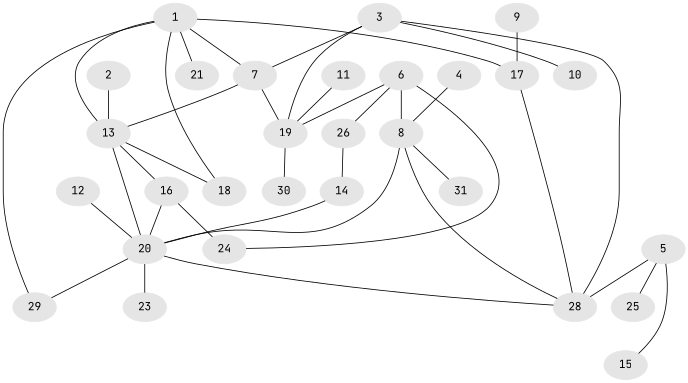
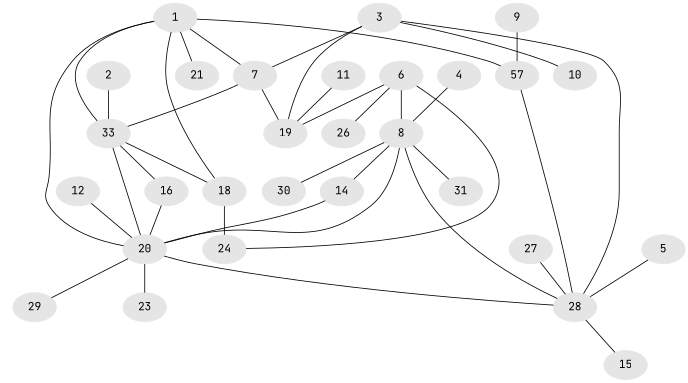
(517, 76) -> (517, 76)
(7, 114) -> (50, 128)
(109, 133) -> (109, 133)
(285, 163) -> (343, 162)
(343, 163) -> (372, 162)
(195, 220) -> (224, 220)
none -> (531, 249)
(633, 307) -> none
(665, 313) -> (600, 336)
